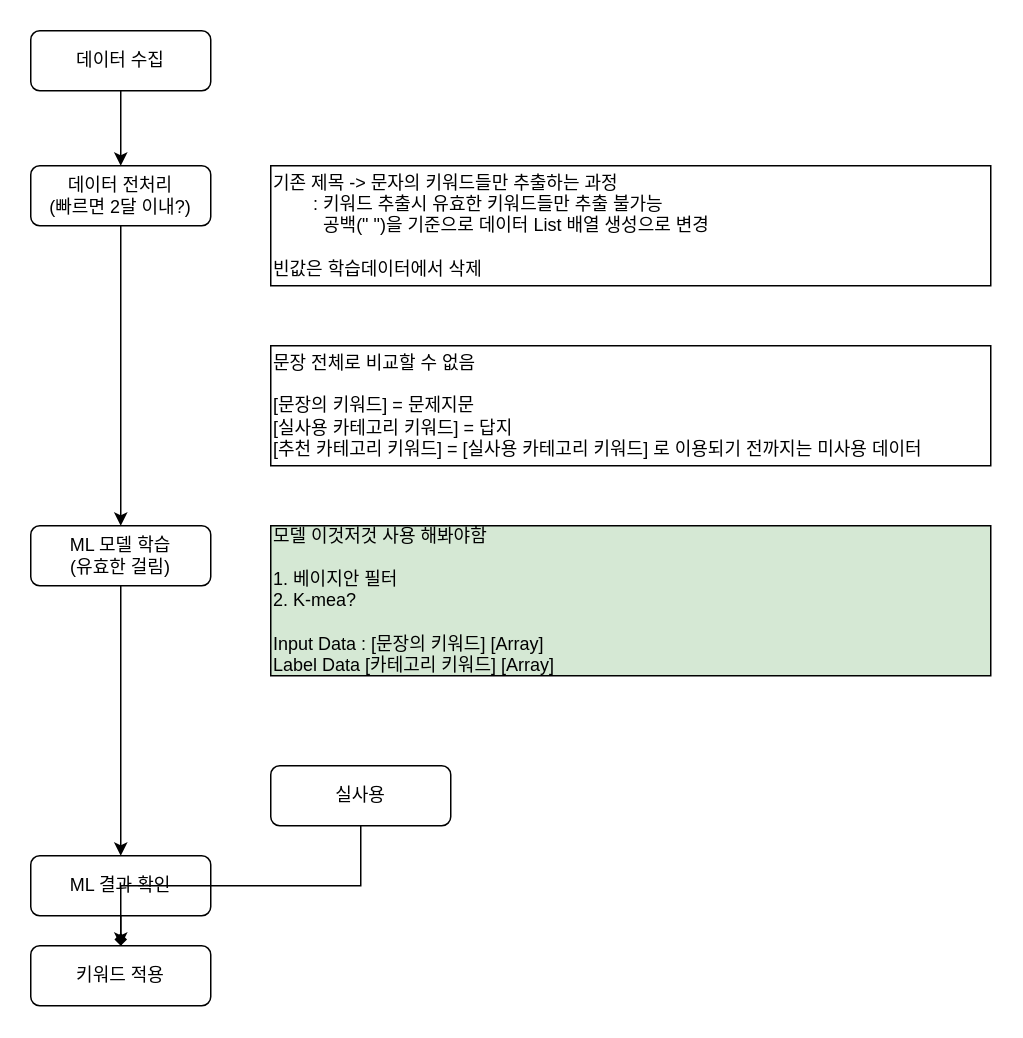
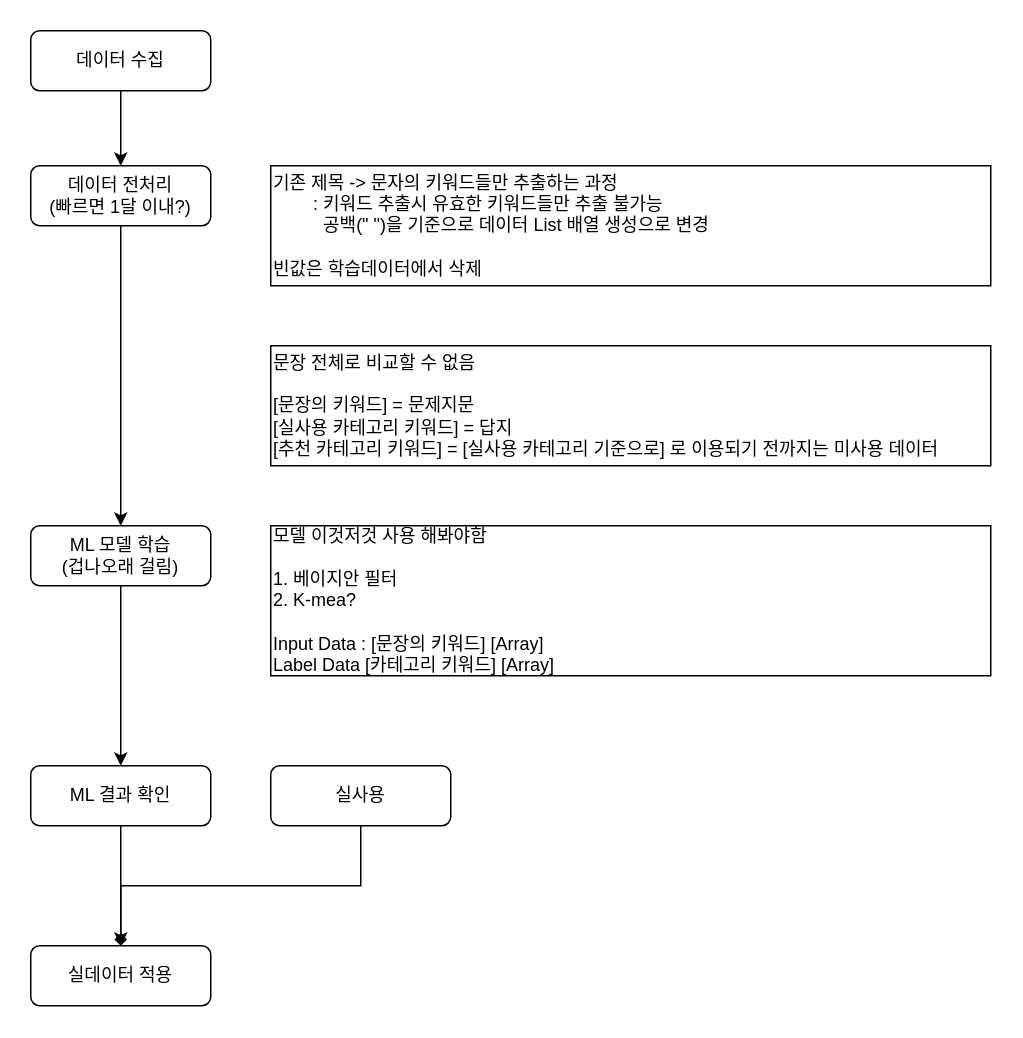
(121, 196) -> (121, 196)
(632, 406) -> (632, 406)
(121, 556) -> (121, 556)
(631, 601) -> (631, 601)
(121, 886) -> (121, 796)
(121, 976) -> (121, 976)
